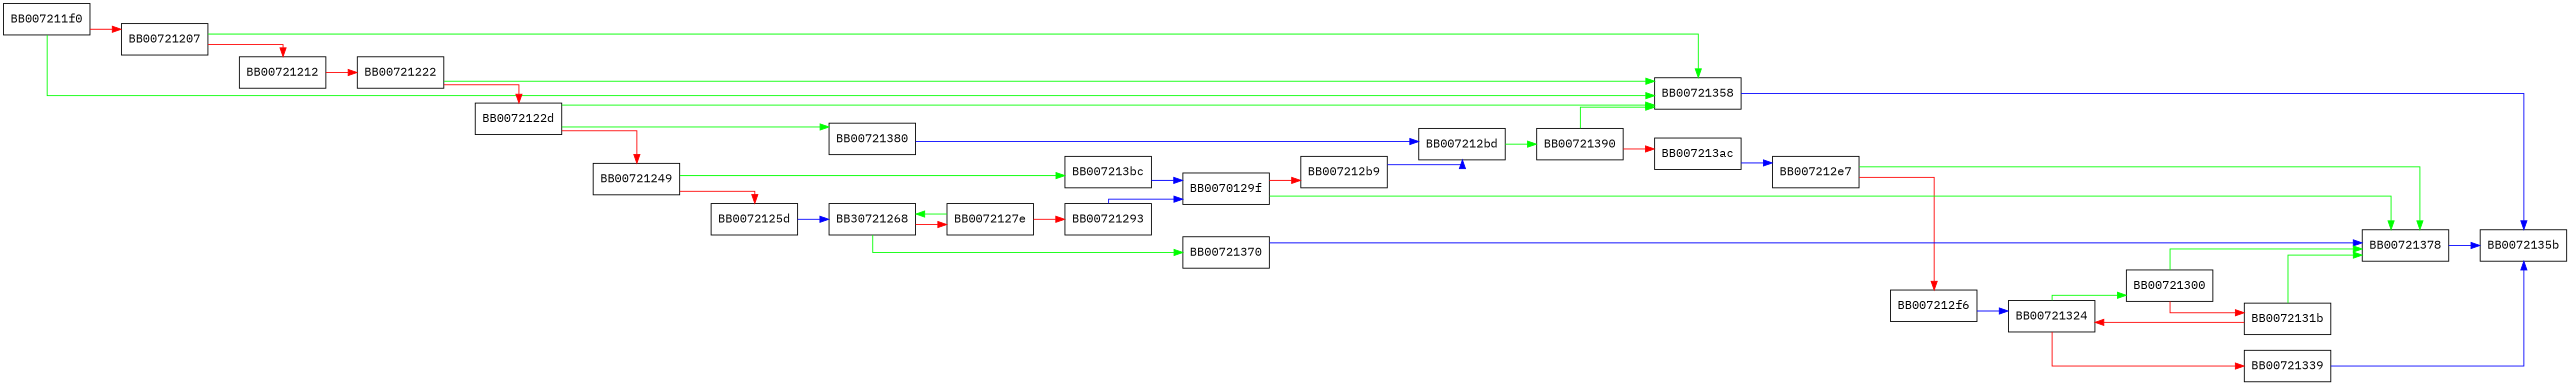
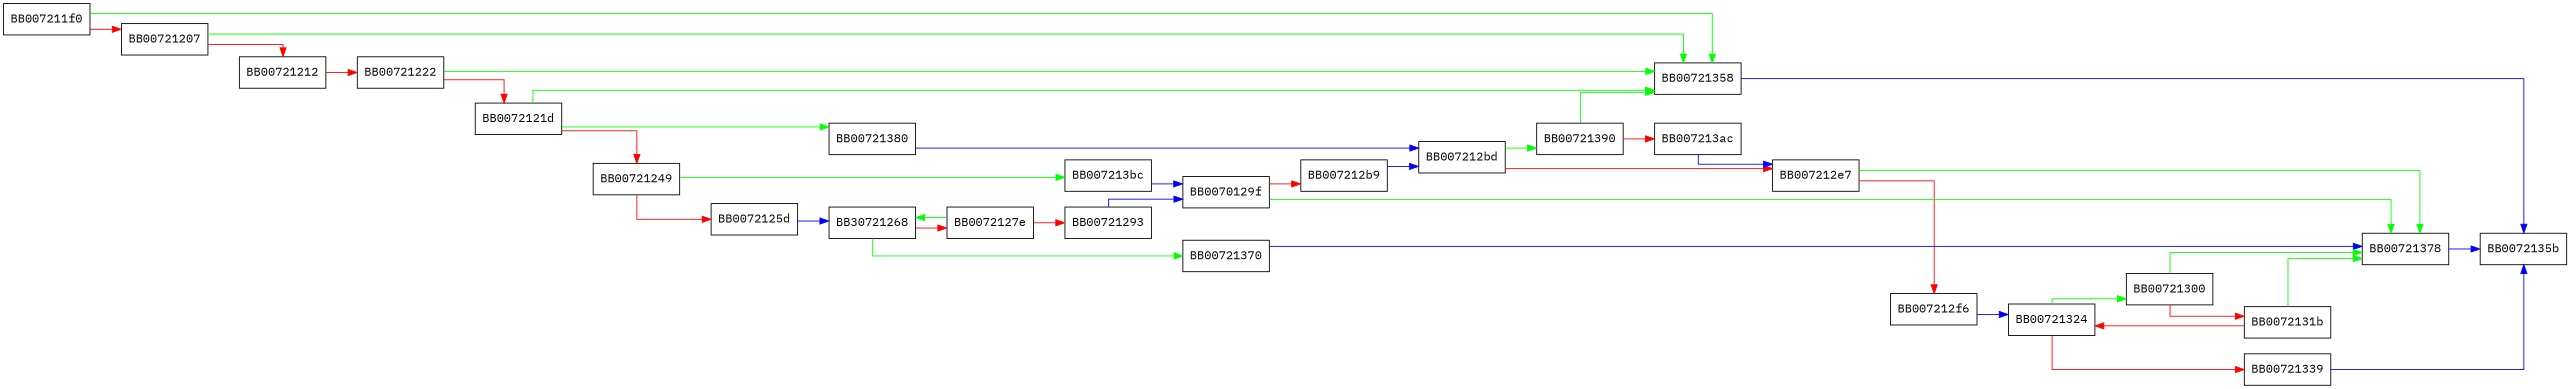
(518, 119) -> (518, 119)
none -> (1635, 169)
